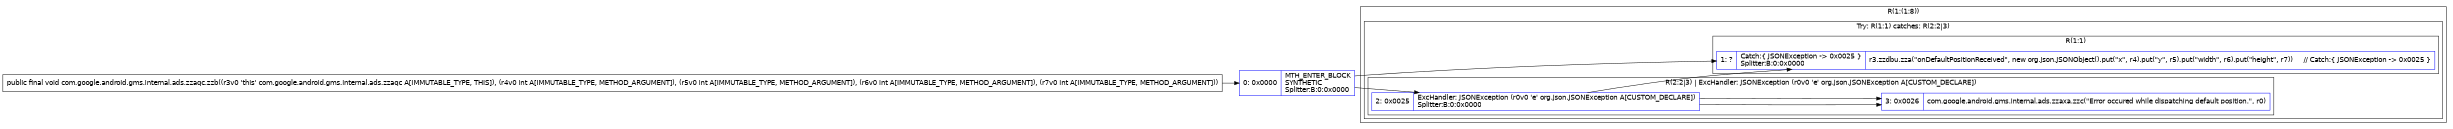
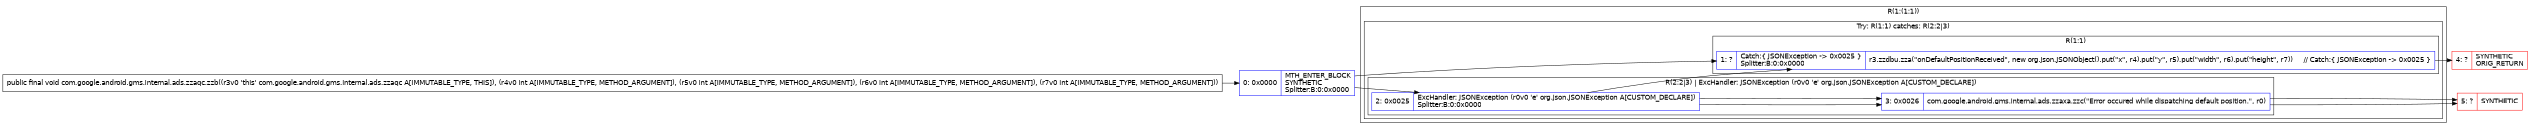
(1903, 12) -> (1903, 12)
none -> (2490, 60)
none -> (2490, 102)
